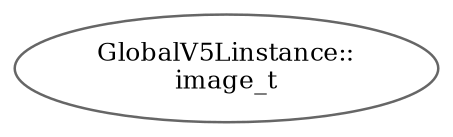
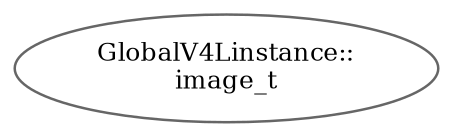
(227, 68) -> (227, 68)
